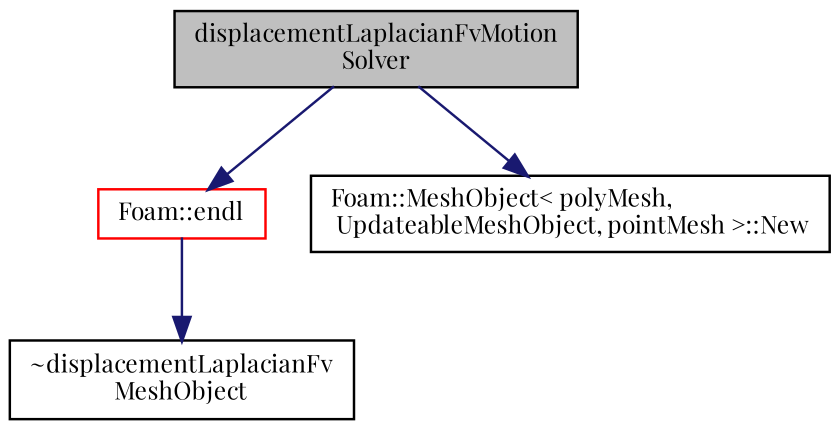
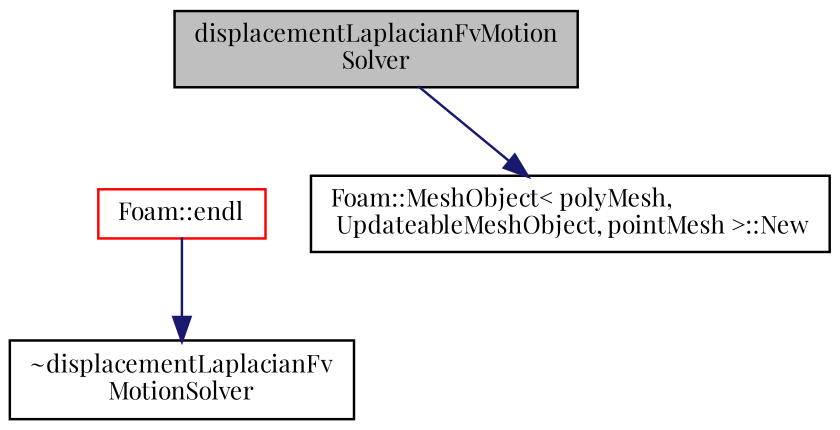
(281, 130) -> none
(182, 380) -> (182, 380)
